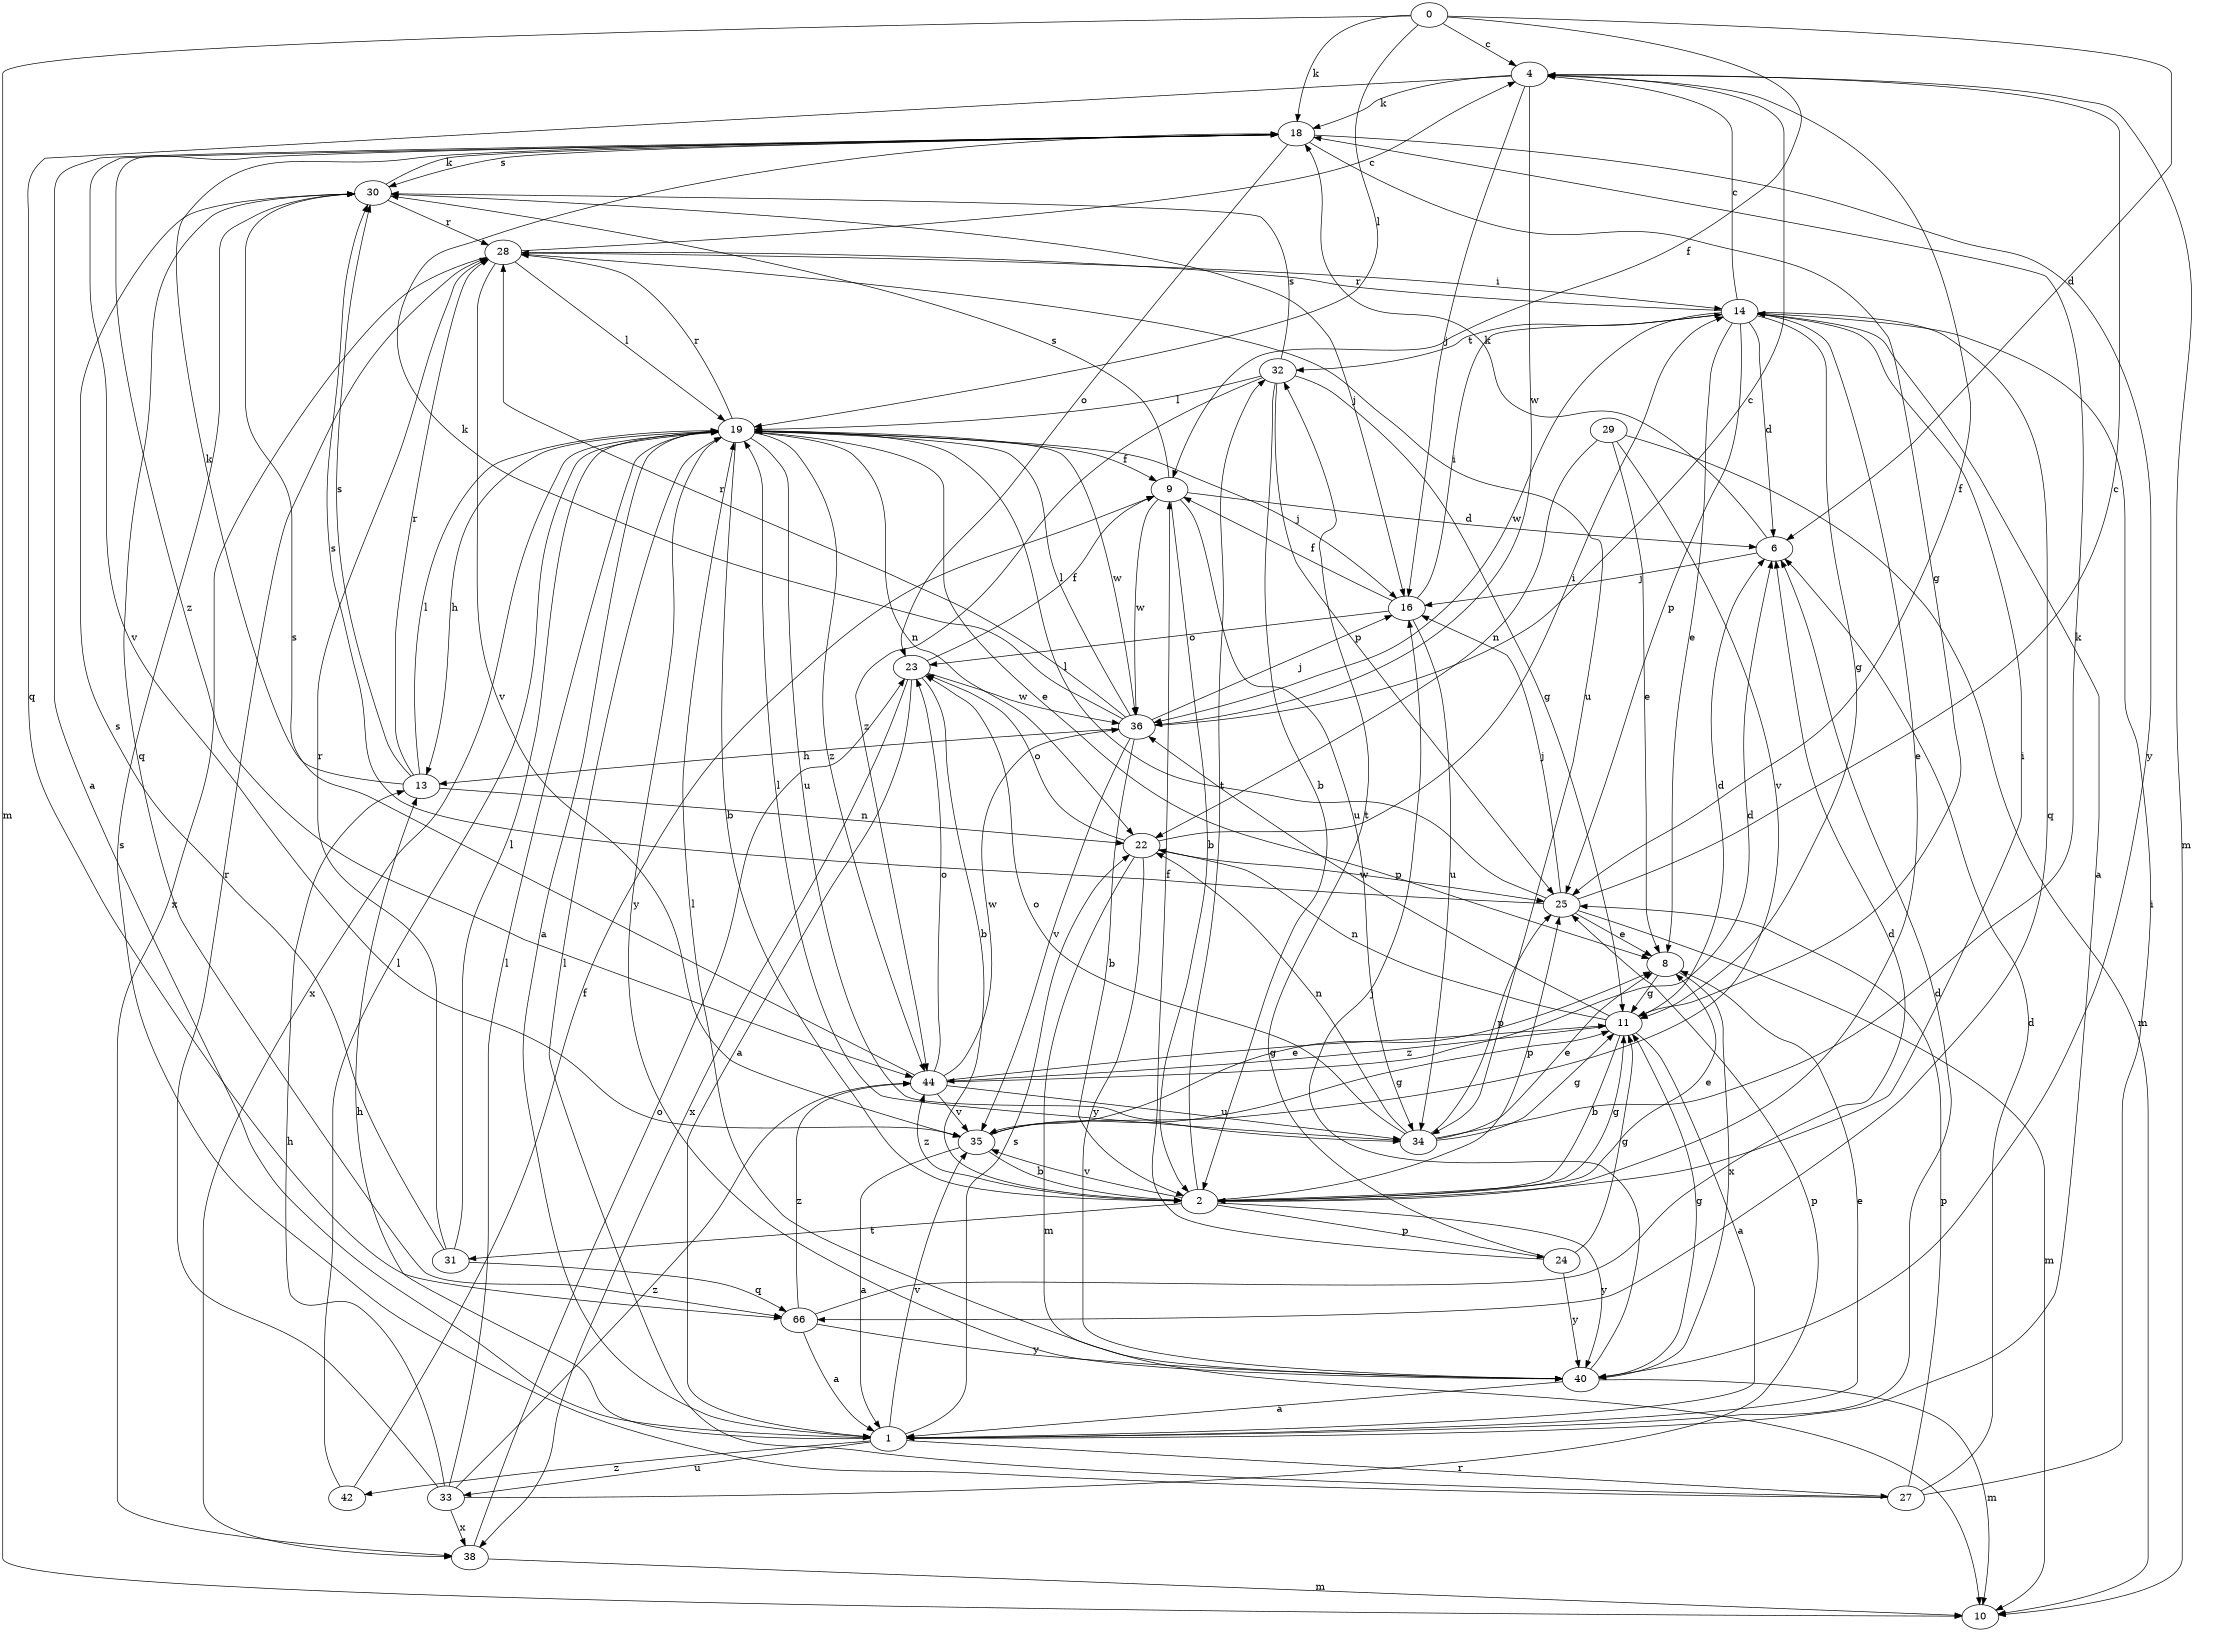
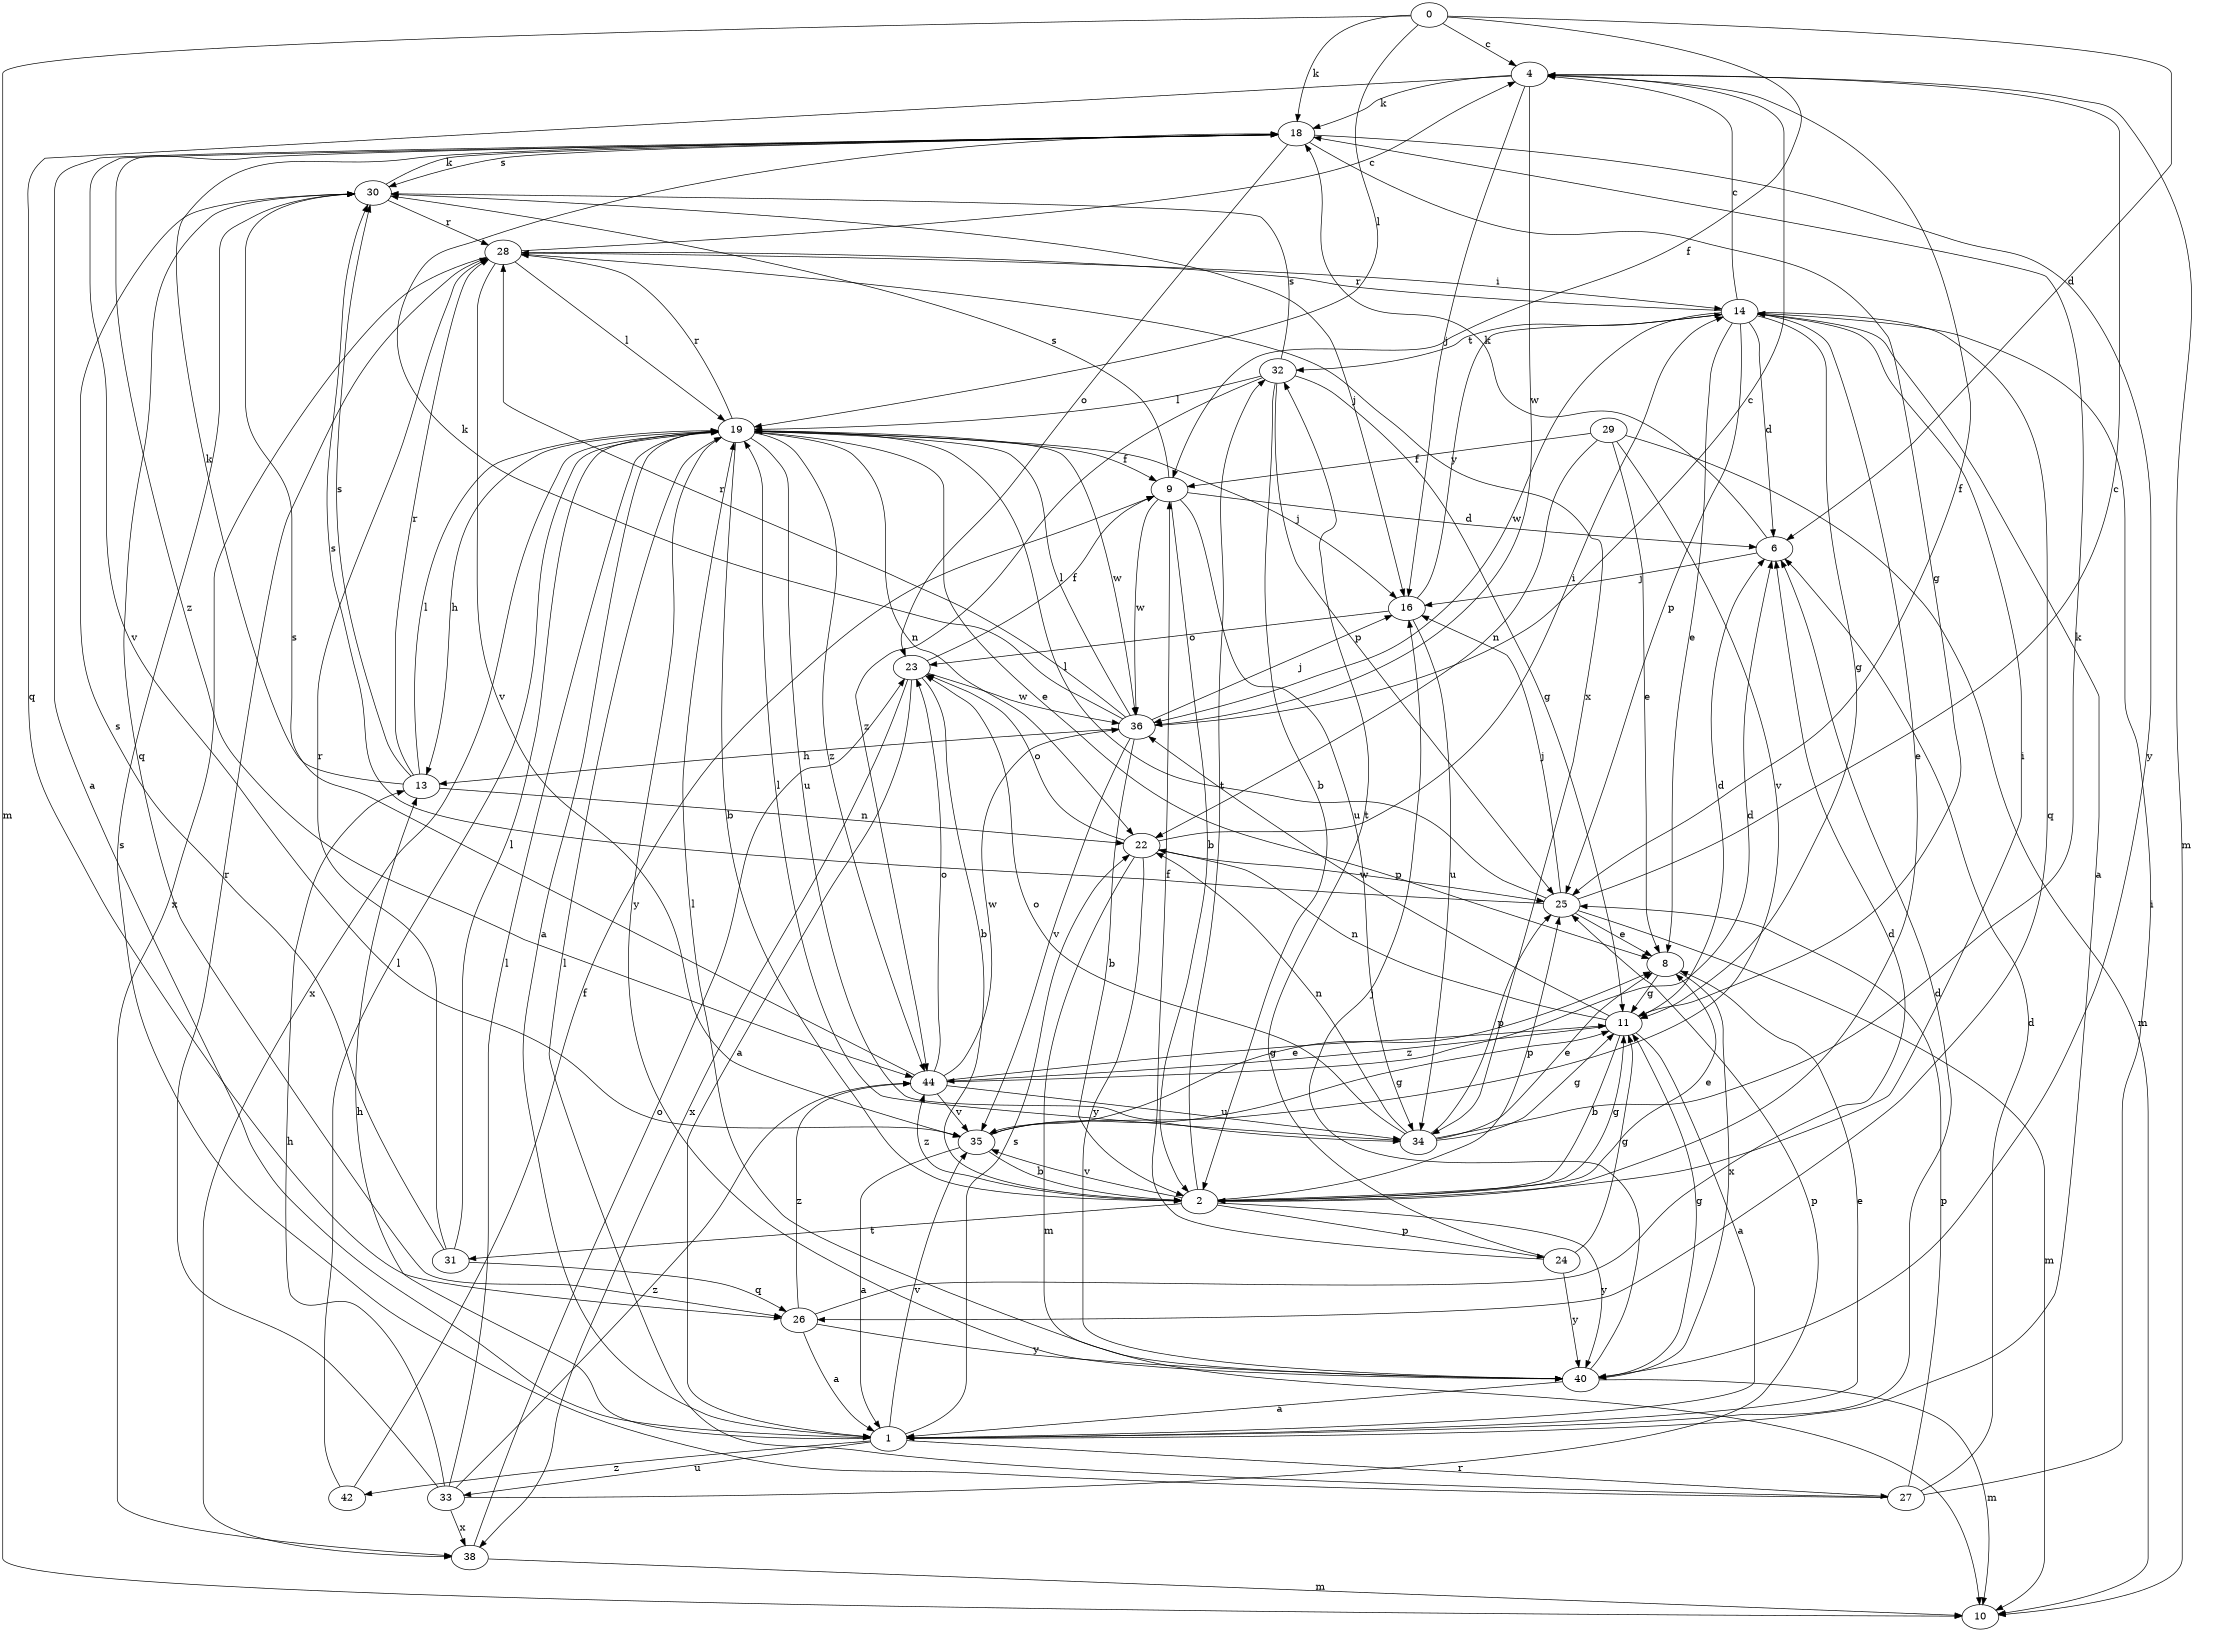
(1454, 460) -> (1454, 460)
(1286, 548) -> (1393, 460)
(1588, 697) -> (1588, 697)
(799, 1320) -> (799, 1320)
